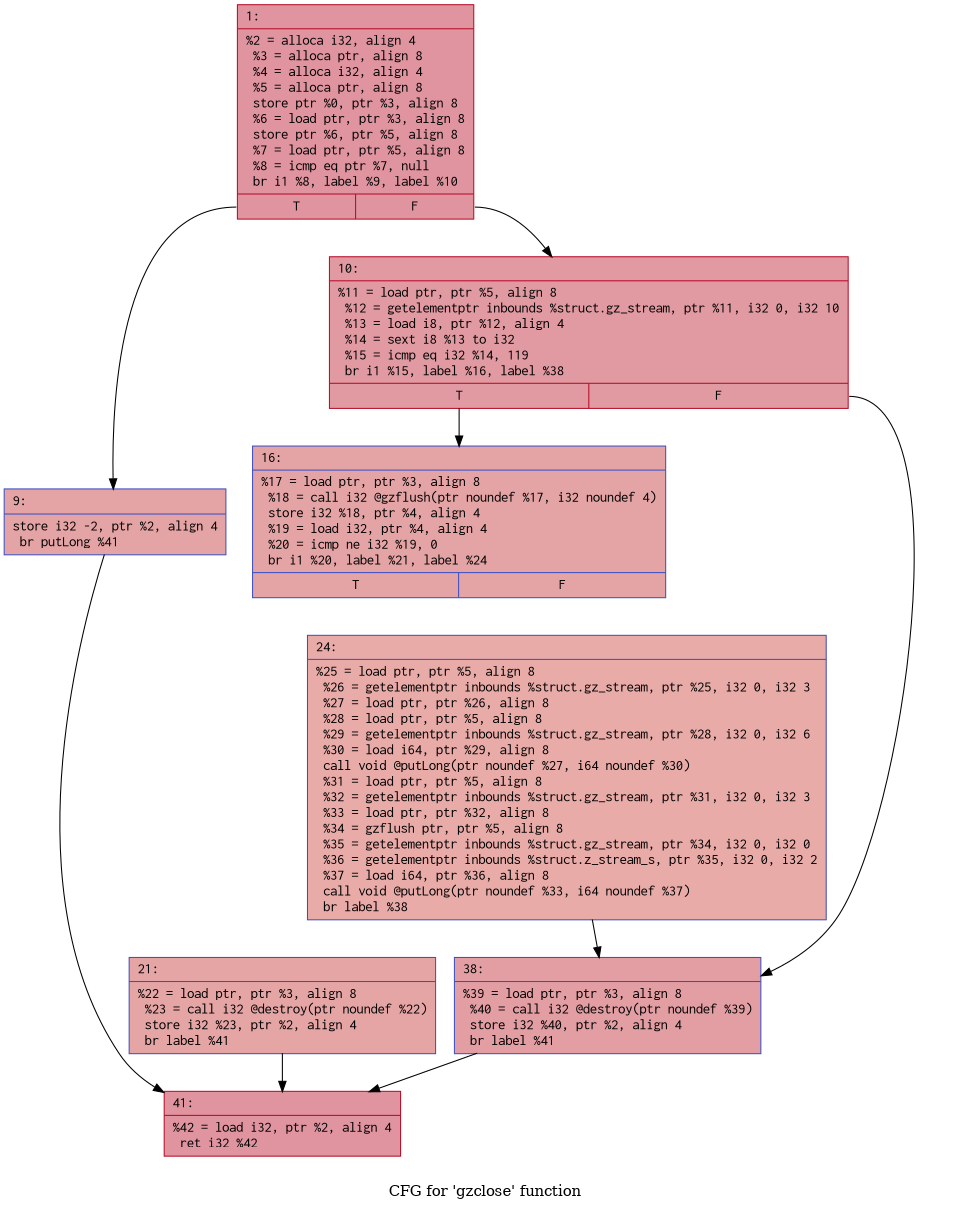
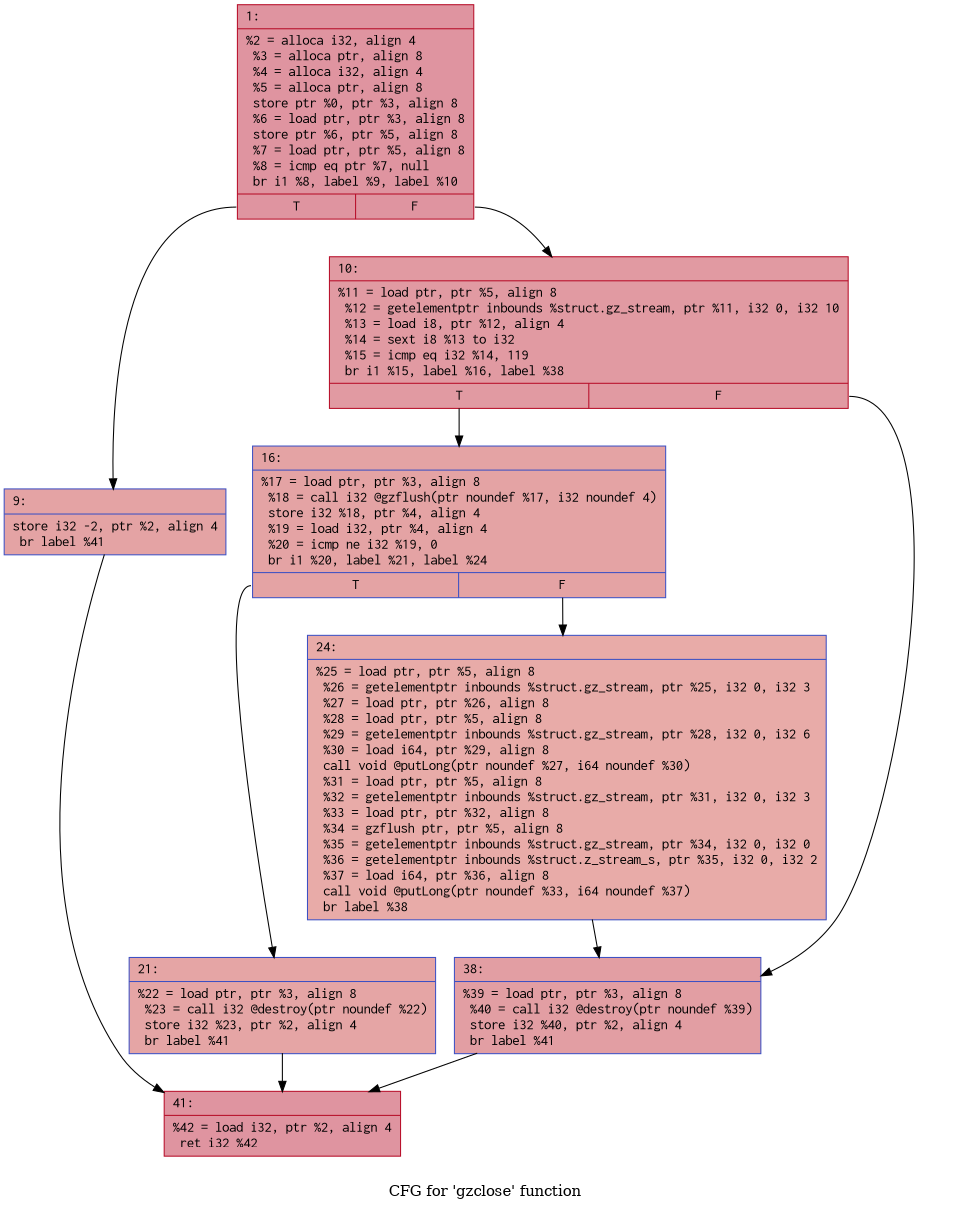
(66, 542) -> (59, 542)
none -> (563, 611)
none -> (246, 765)
